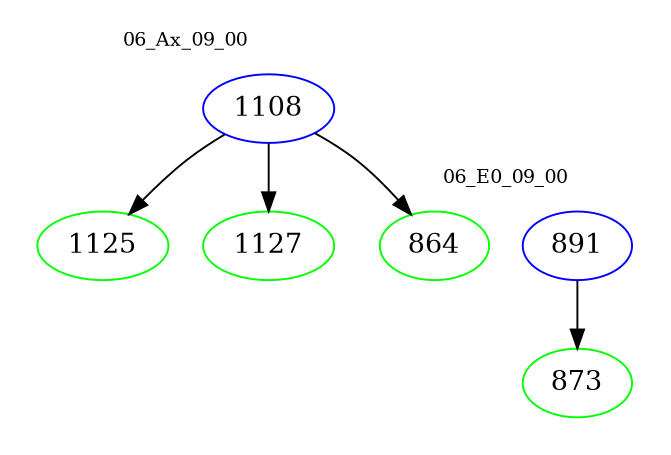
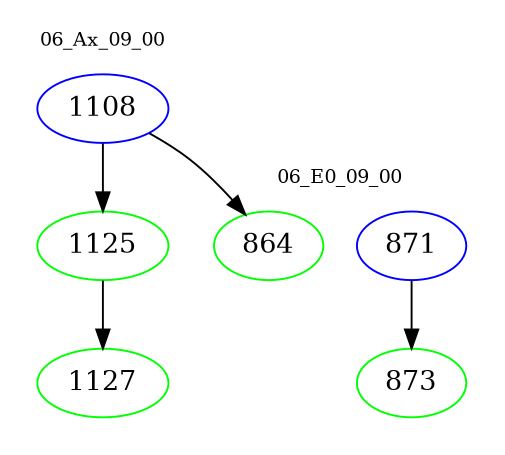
(269, 168) -> (103, 305)
(577, 246) -> (412, 246)
